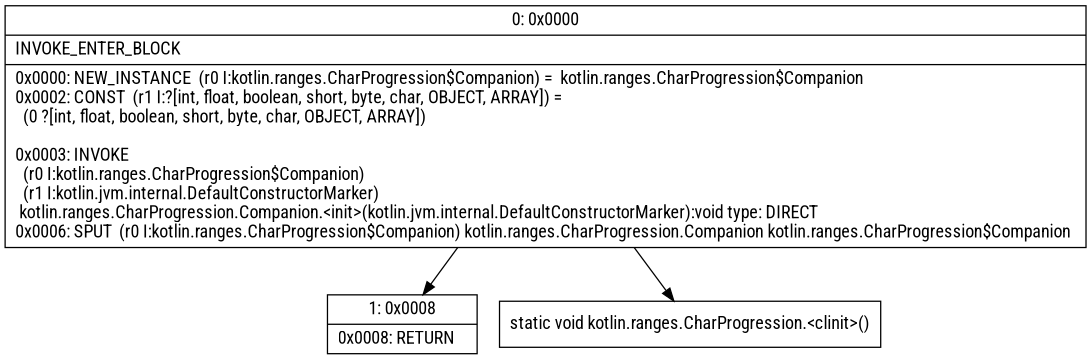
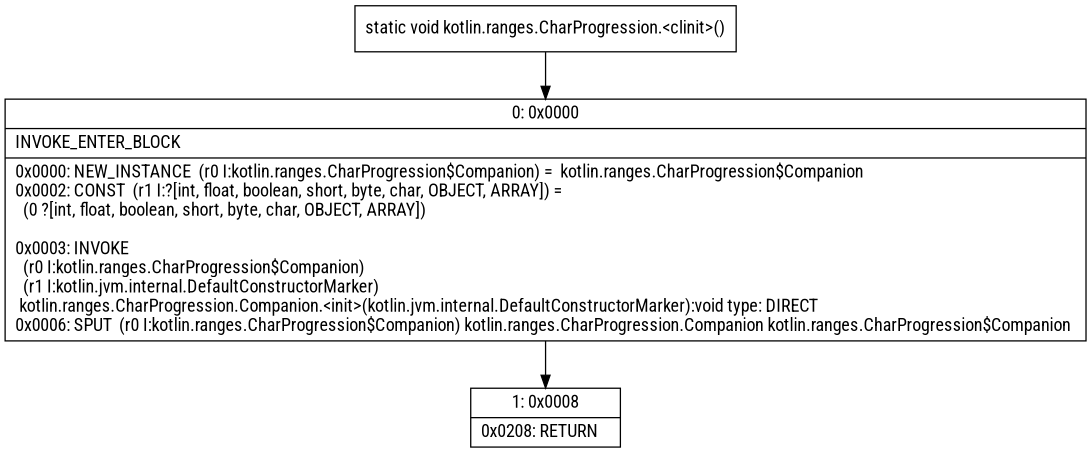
(650, 269) -> (546, 69)
(402, 338) -> (546, 432)
